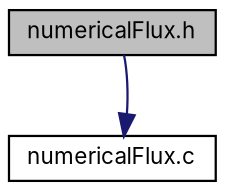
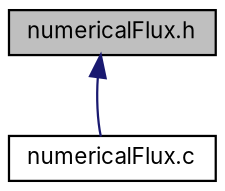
(127, 84) -> (97, 107)
